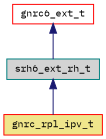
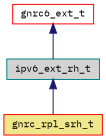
(53, 69) -> (53, 69)
(53, 125) -> (53, 125)
